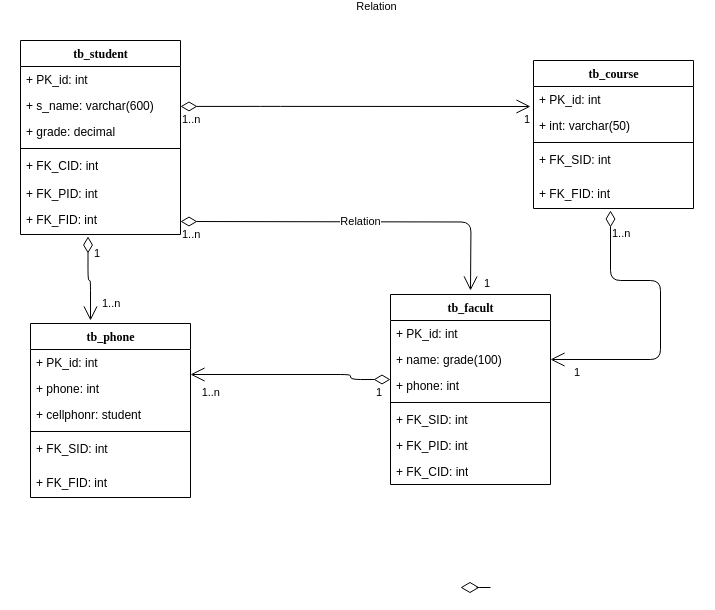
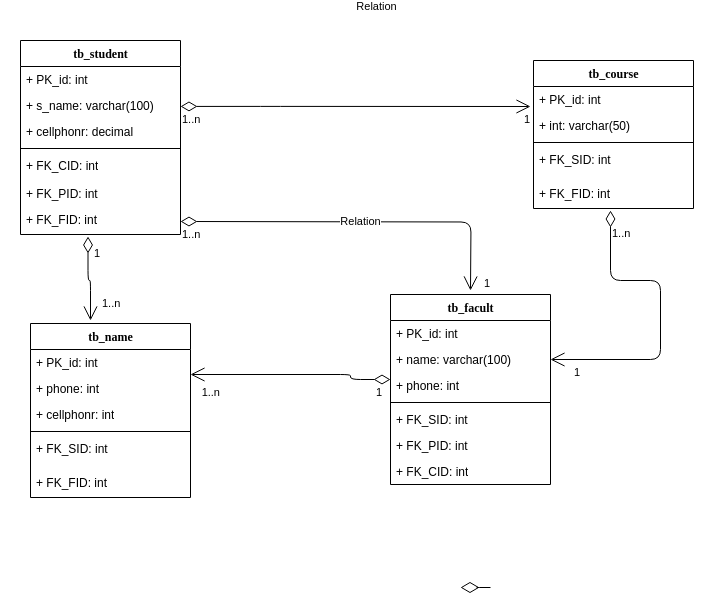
(96, 107) -> (96, 107)
(72, 133) -> (83, 133)
(111, 338) -> (111, 338)
(452, 361) -> (459, 361)
(96, 416) -> (81, 416)
